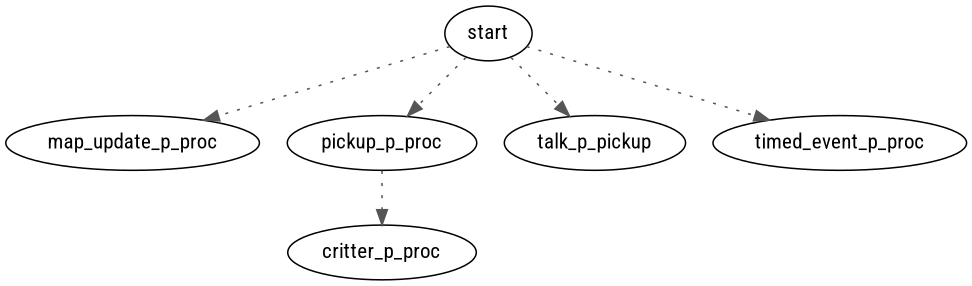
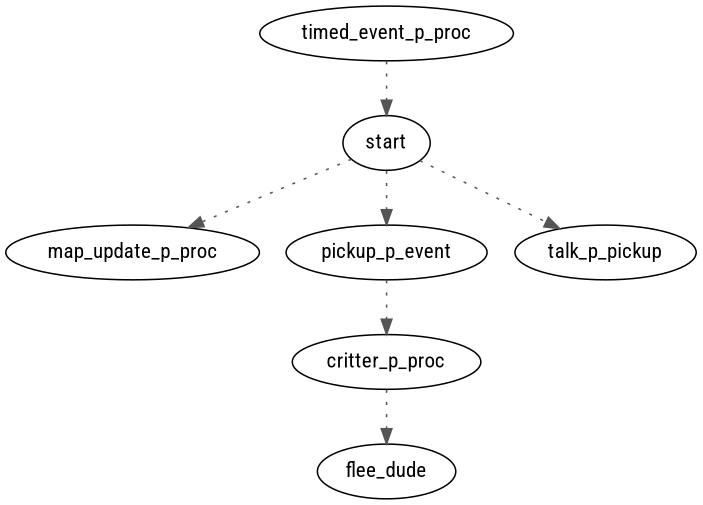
(641, 81) -> (387, 81)
(382, 143) -> (387, 252)
none -> (387, 471)
